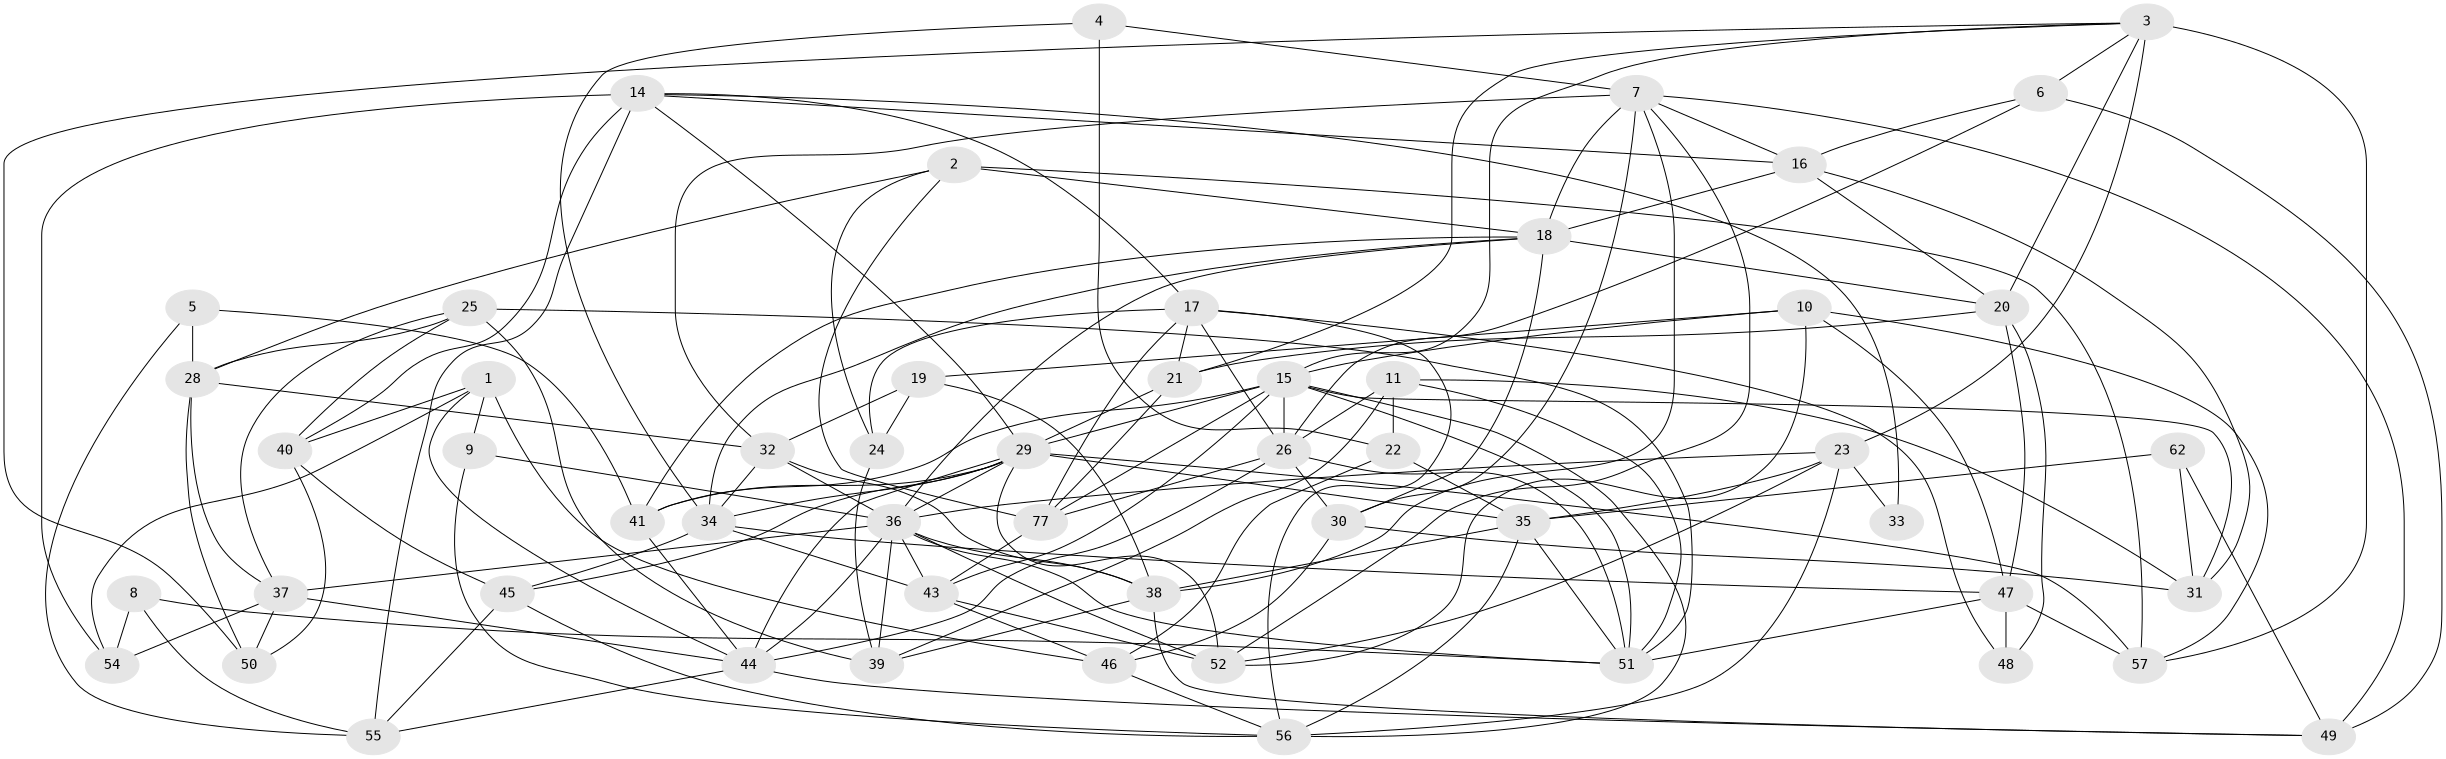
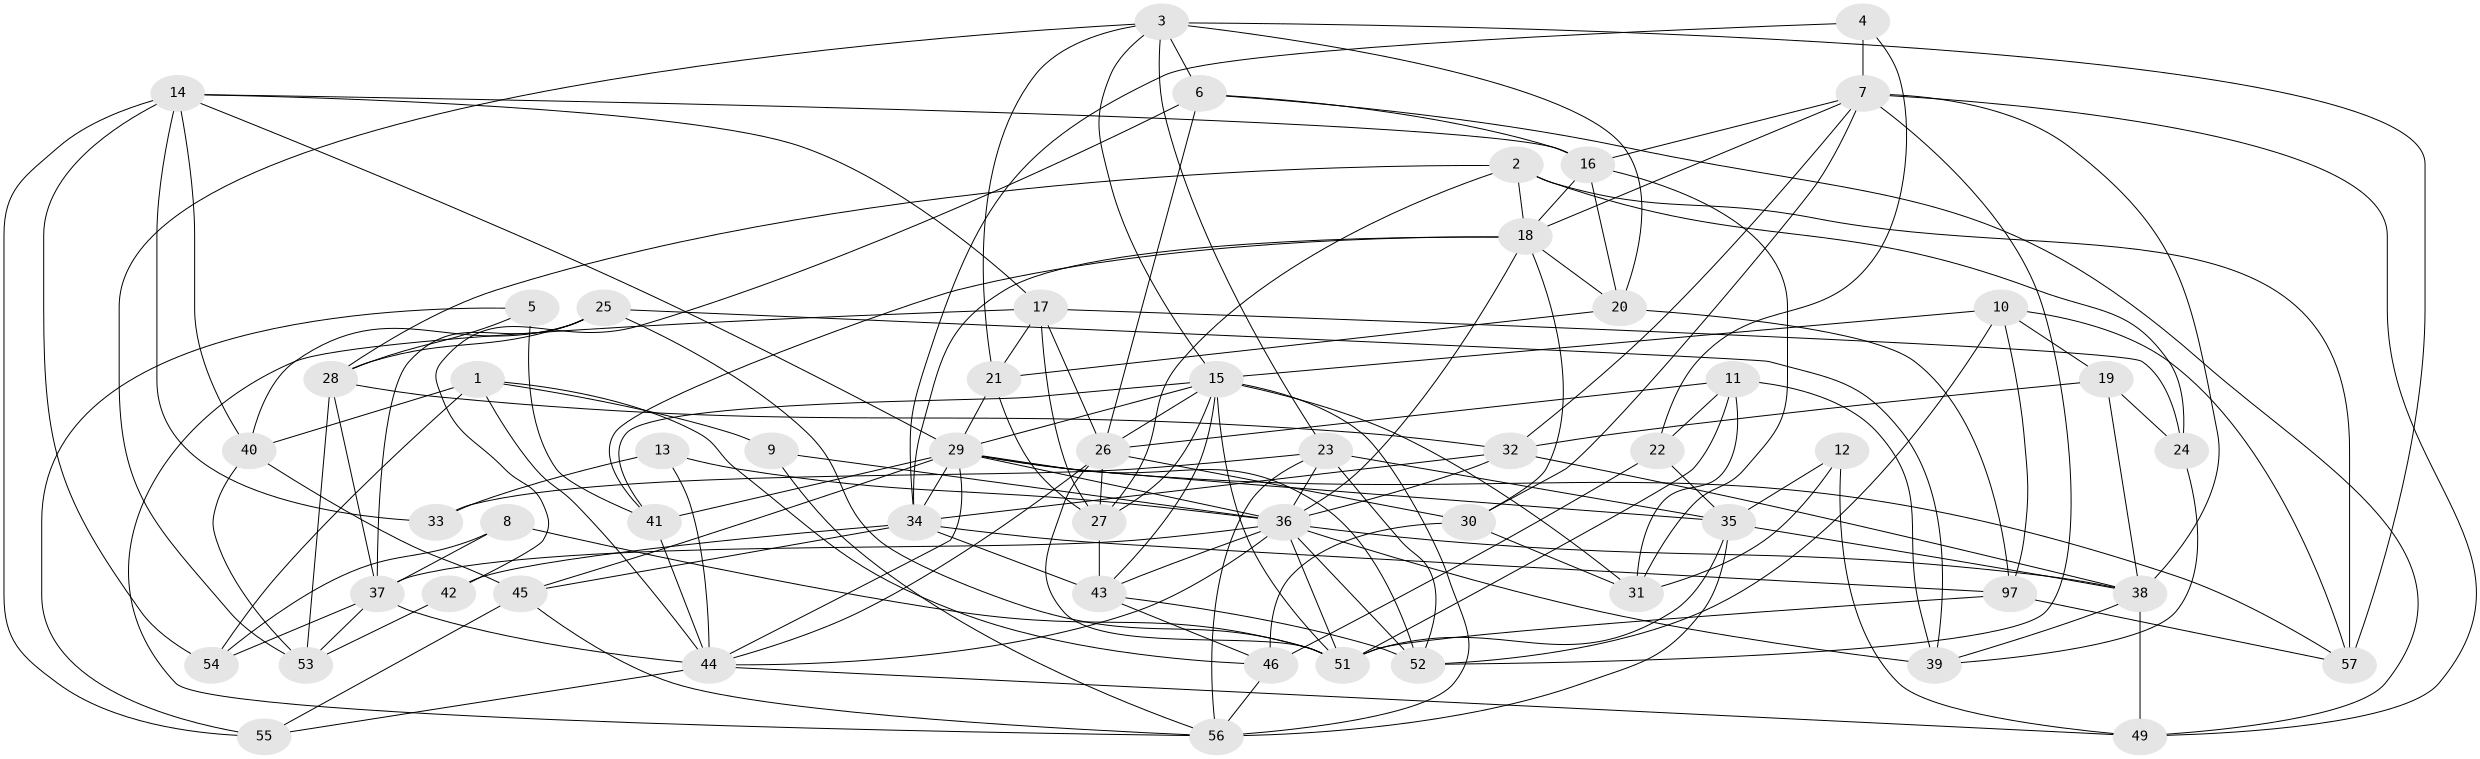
none -> (662, 451)
(2178, 451) -> (1842, 451)
(1041, 522) -> (1099, 522)
none -> (449, 594)
(2006, 594) -> (2010, 594)
(249, 665) -> (306, 665)
(2006, 665) -> none
(232, 694) -> (449, 555)
